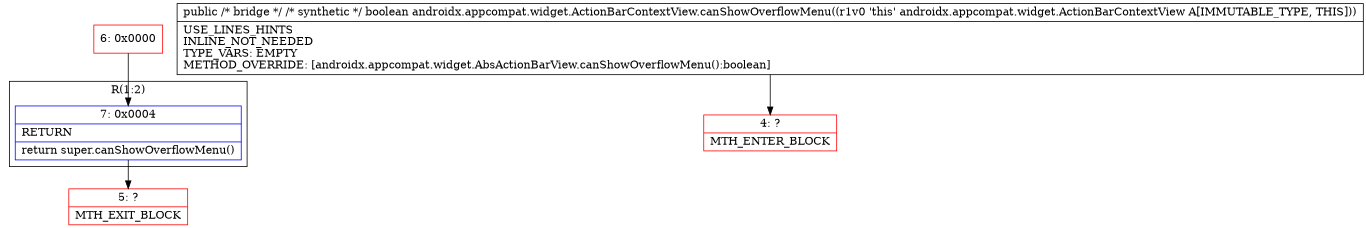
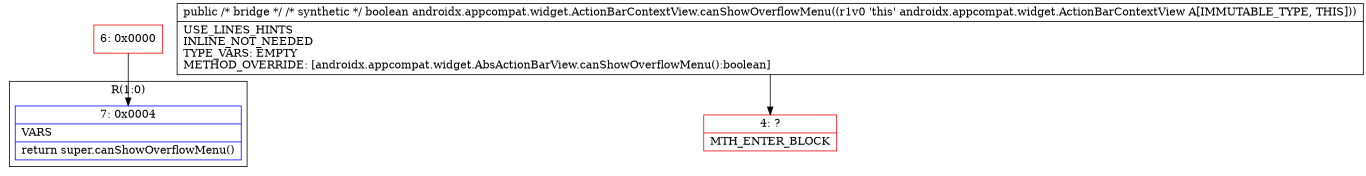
(128, 90) -> (128, 90)
(47, 133) -> (37, 133)
(128, 207) -> none
